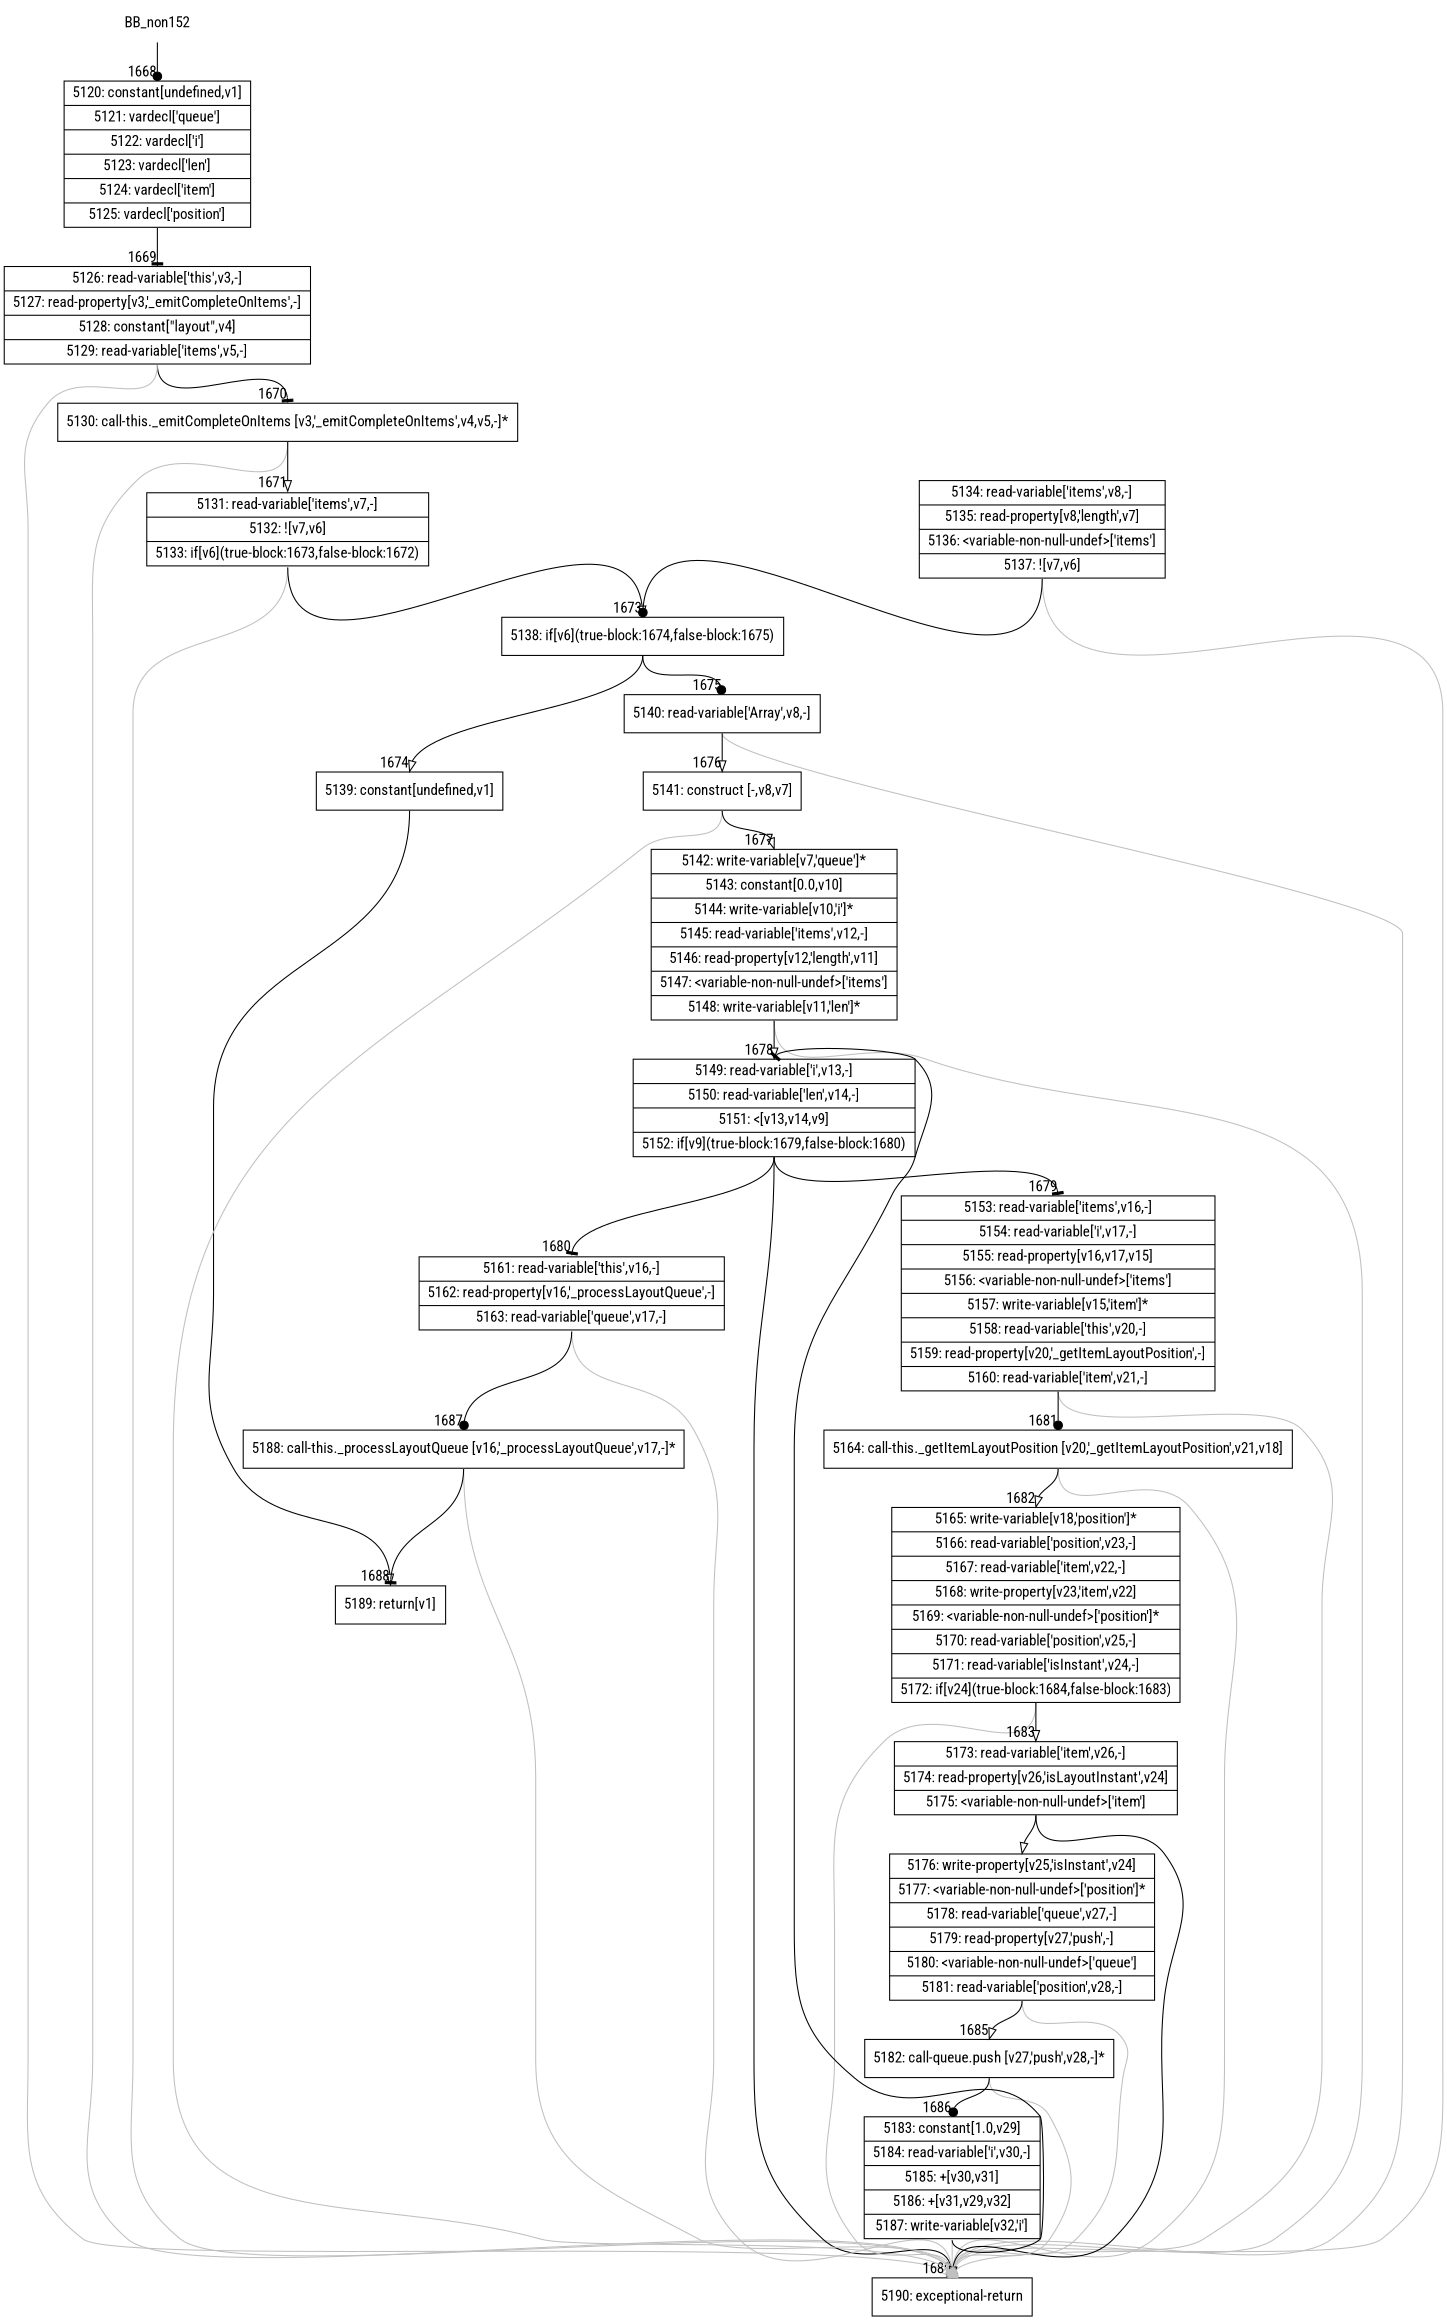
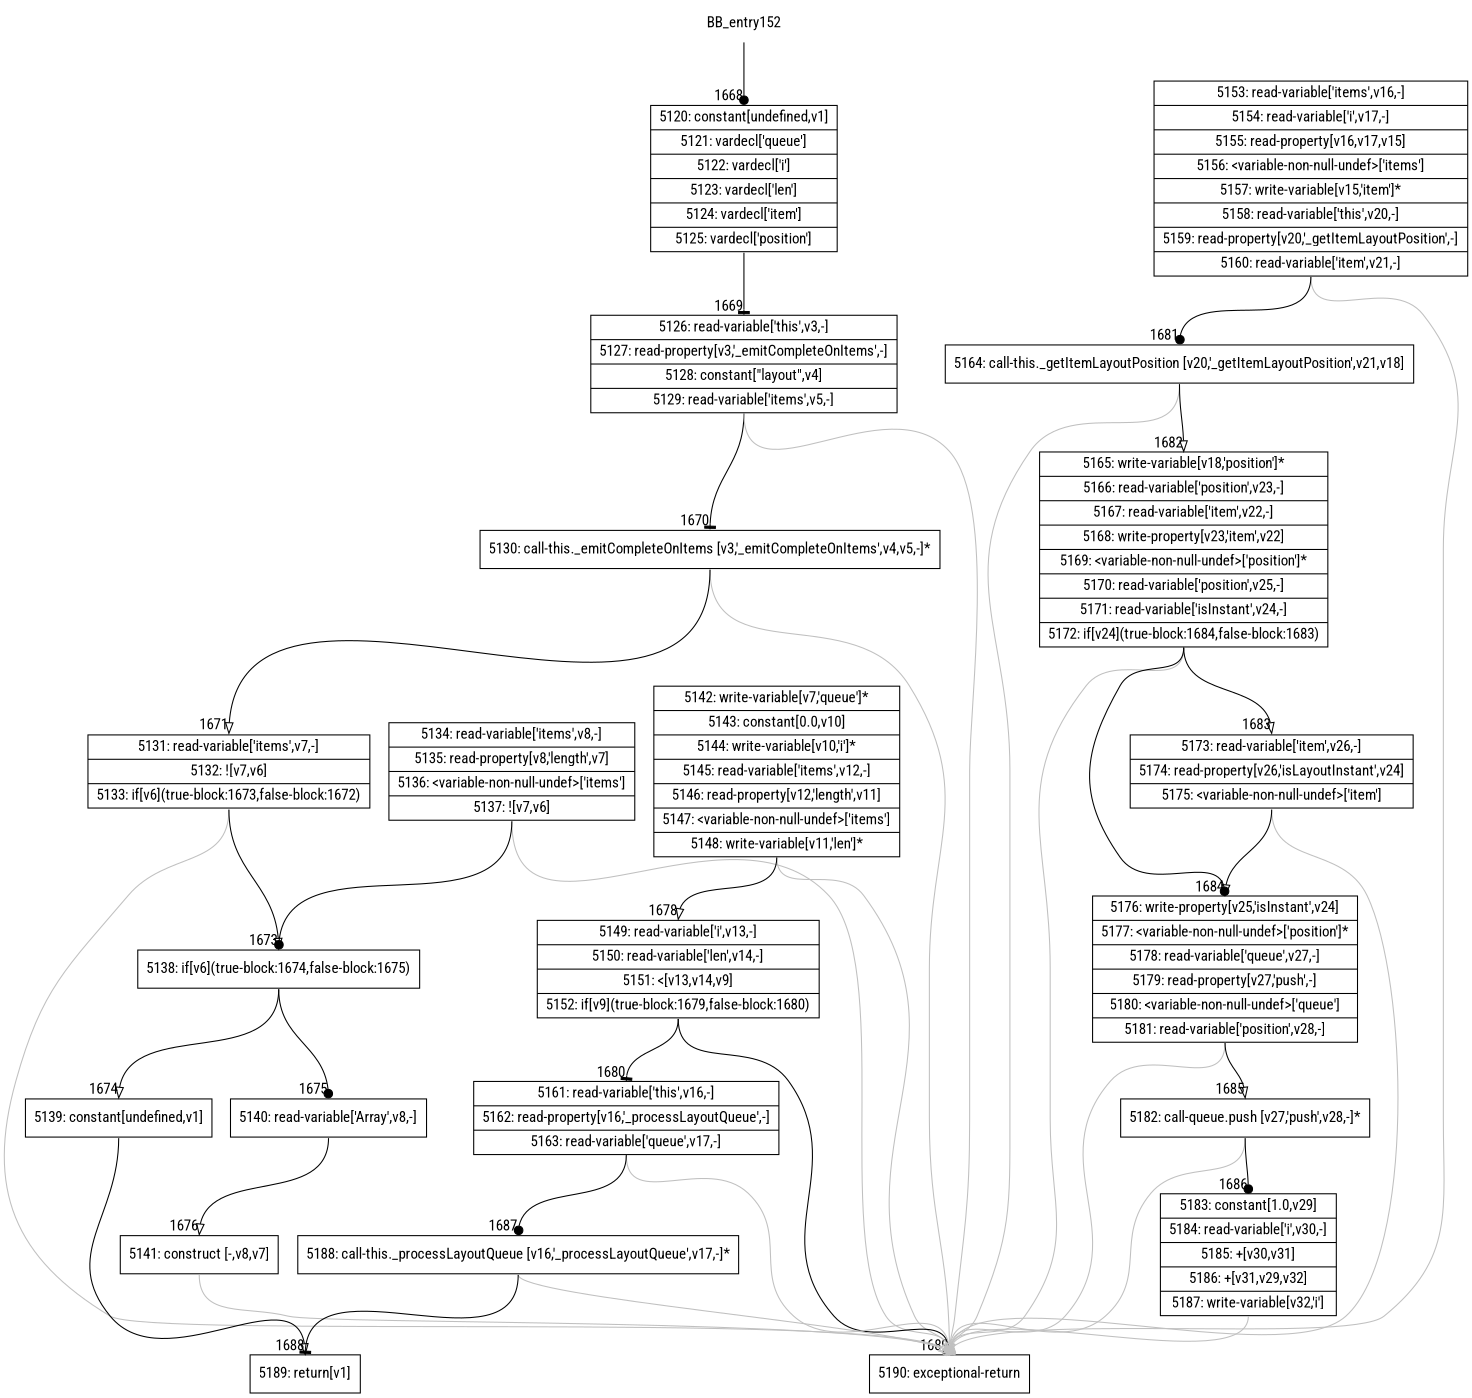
(157, 23) -> (744, 23)
none -> (1091, 789)
(743, 829) -> none
(914, 1177) -> none
(1403, 1437) -> none
(794, 1699) -> none
(1162, 2063) -> (1382, 1243)
